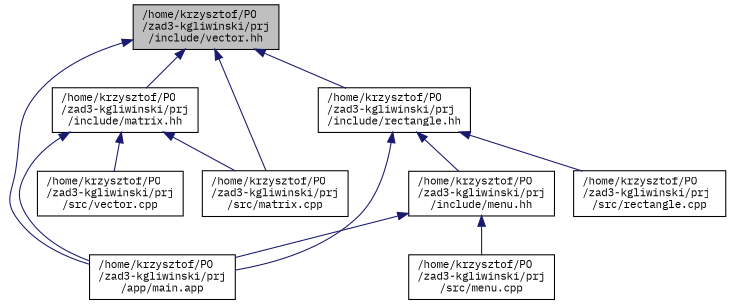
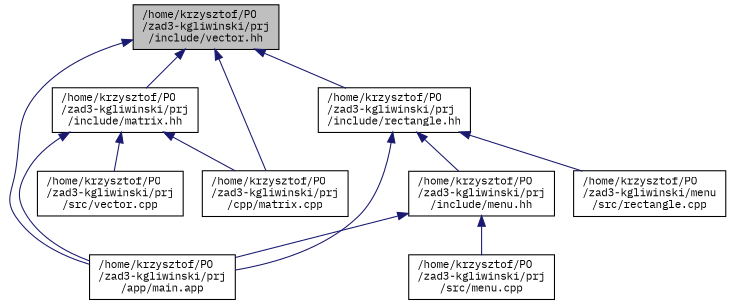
(275, 194) -> (275, 194)
(650, 194) -> (650, 194)
